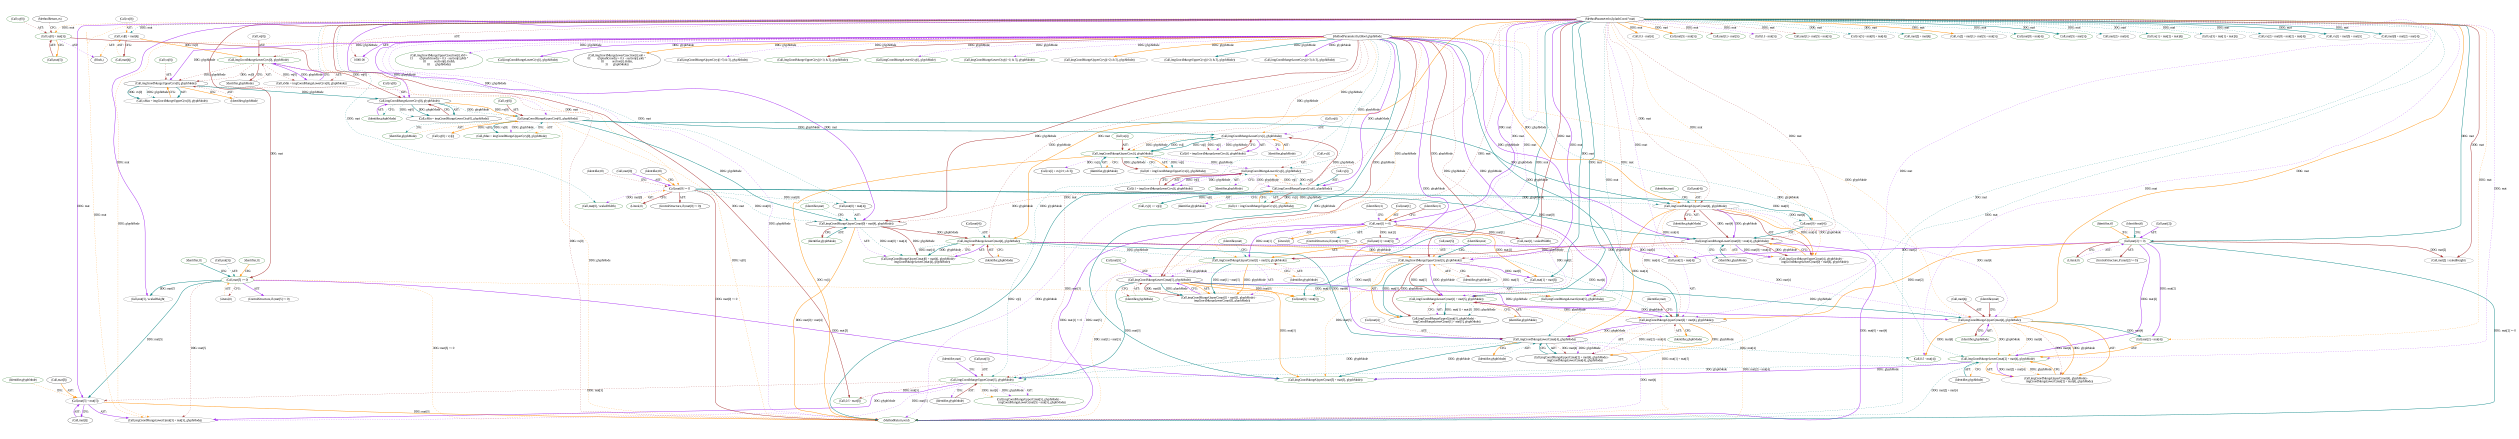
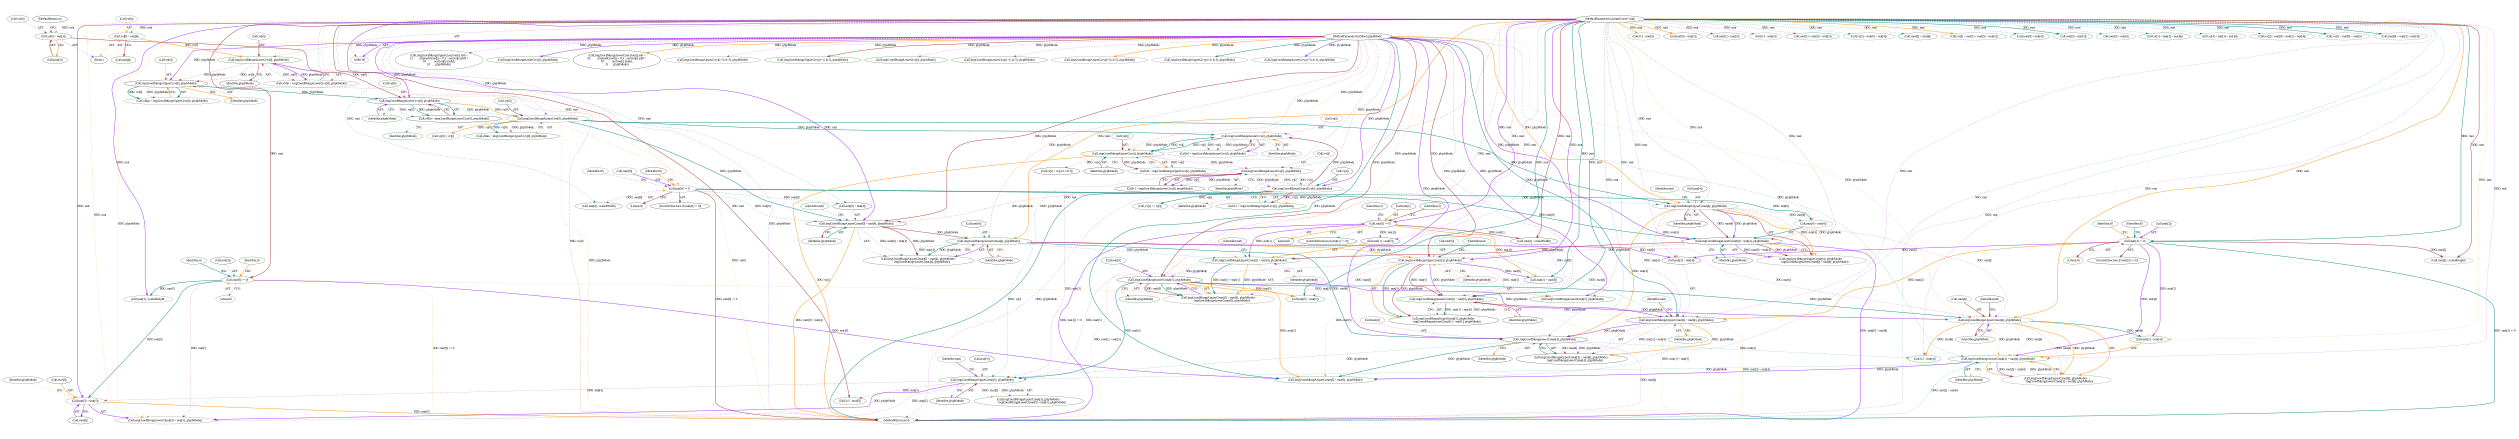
(269, 299) -> none
